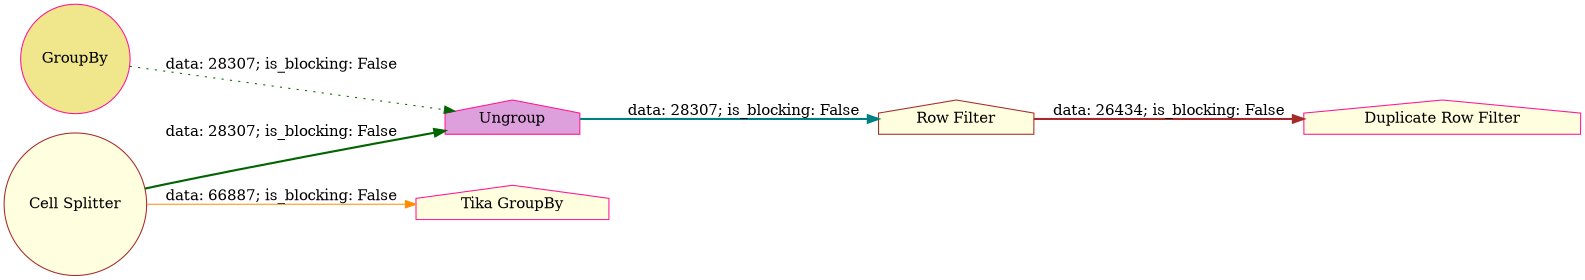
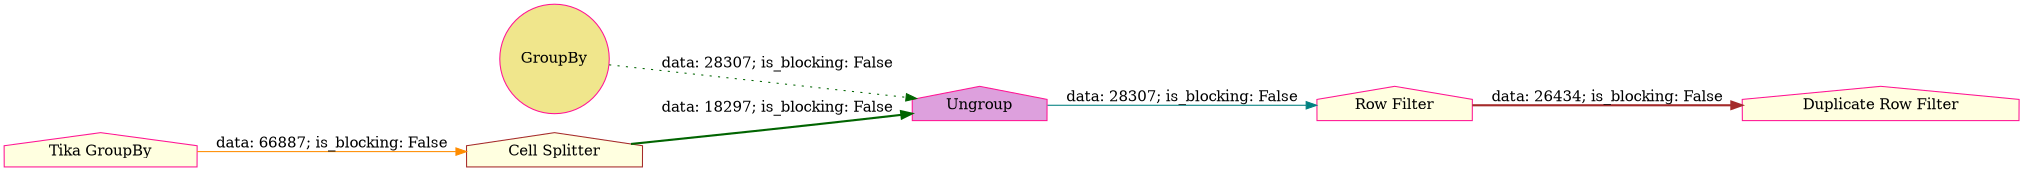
(724, 119) -> (1177, 105)
(956, 119) -> (1395, 105)
(281, 132) -> (777, 108)
(75, 204) -> (555, 152)
(276, 204) -> (327, 152)
